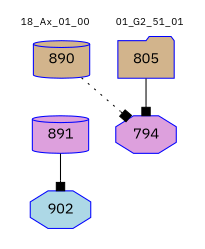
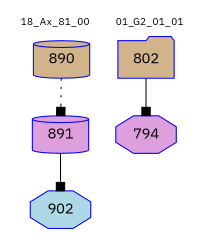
(56, 22) -> (56, 22)
(150, 22) -> (150, 22)
(146, 59) -> (146, 59)
(92, 87) -> (61, 92)
